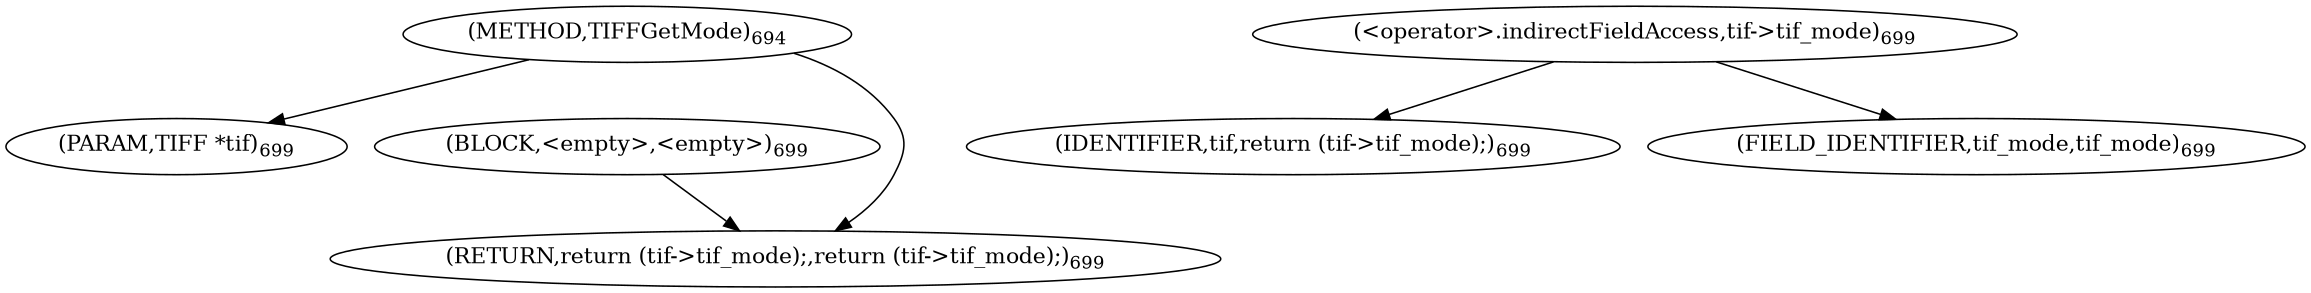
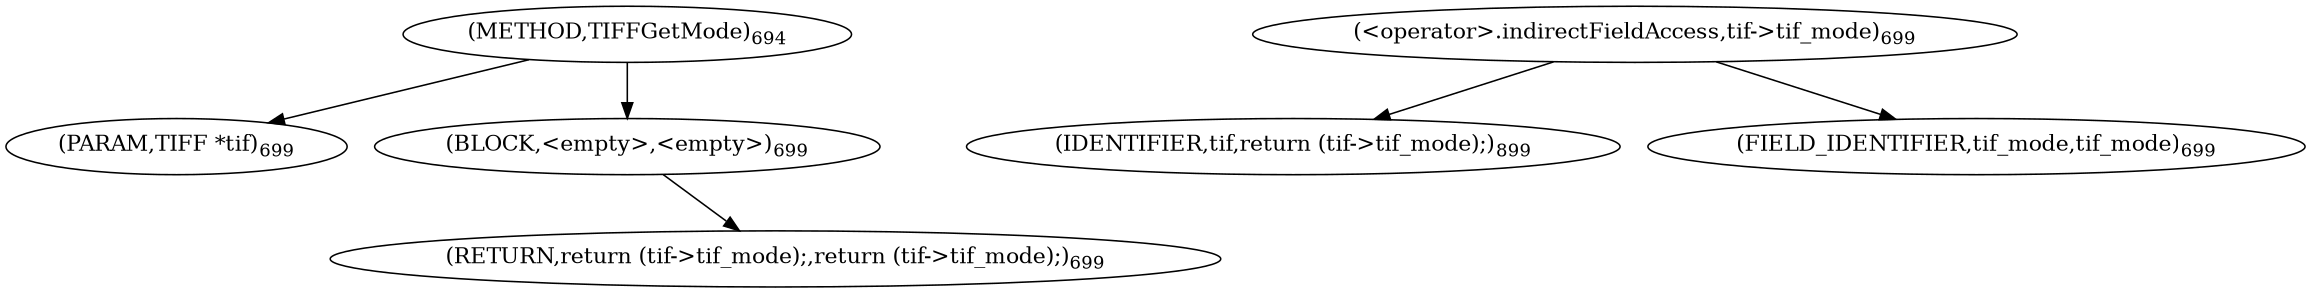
(896, 121) -> (627, 83)
(1514, 144) -> (1514, 144)
